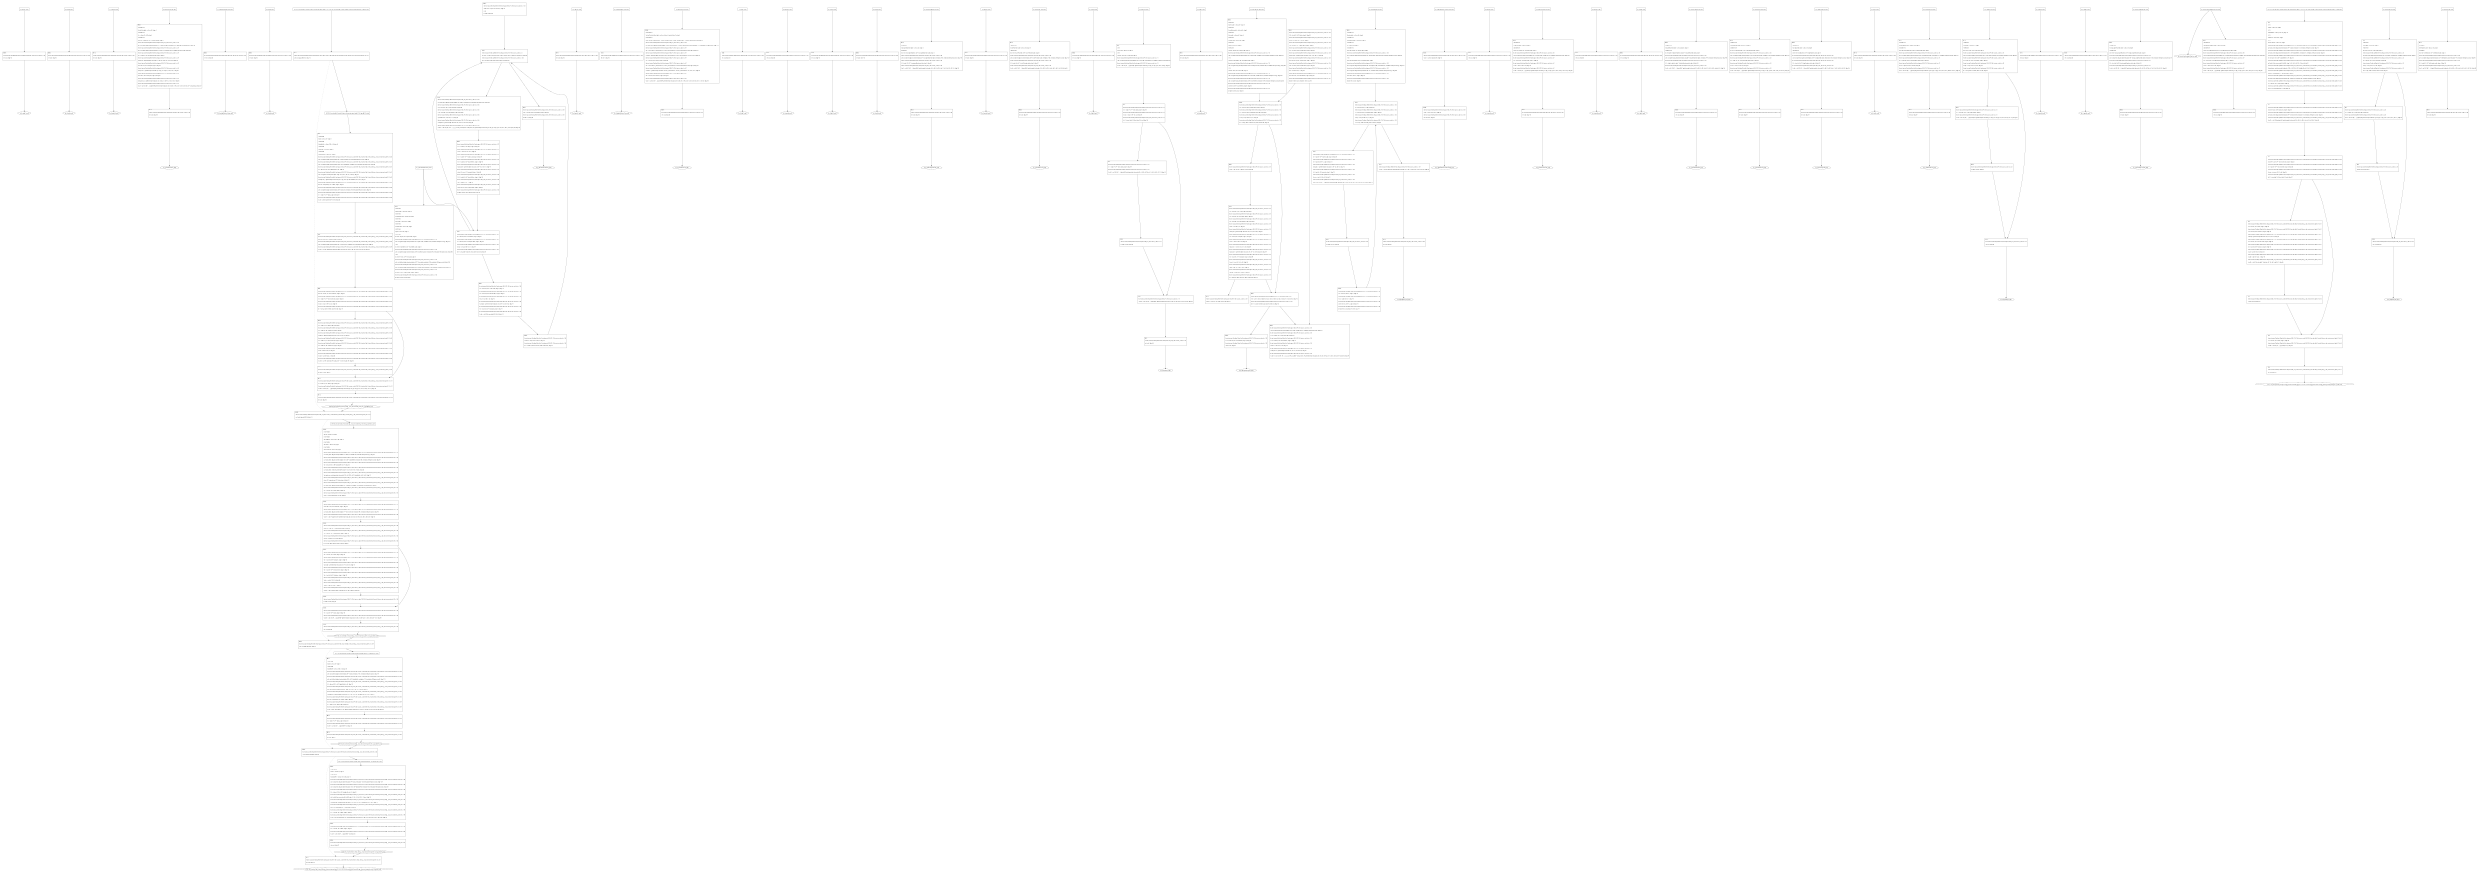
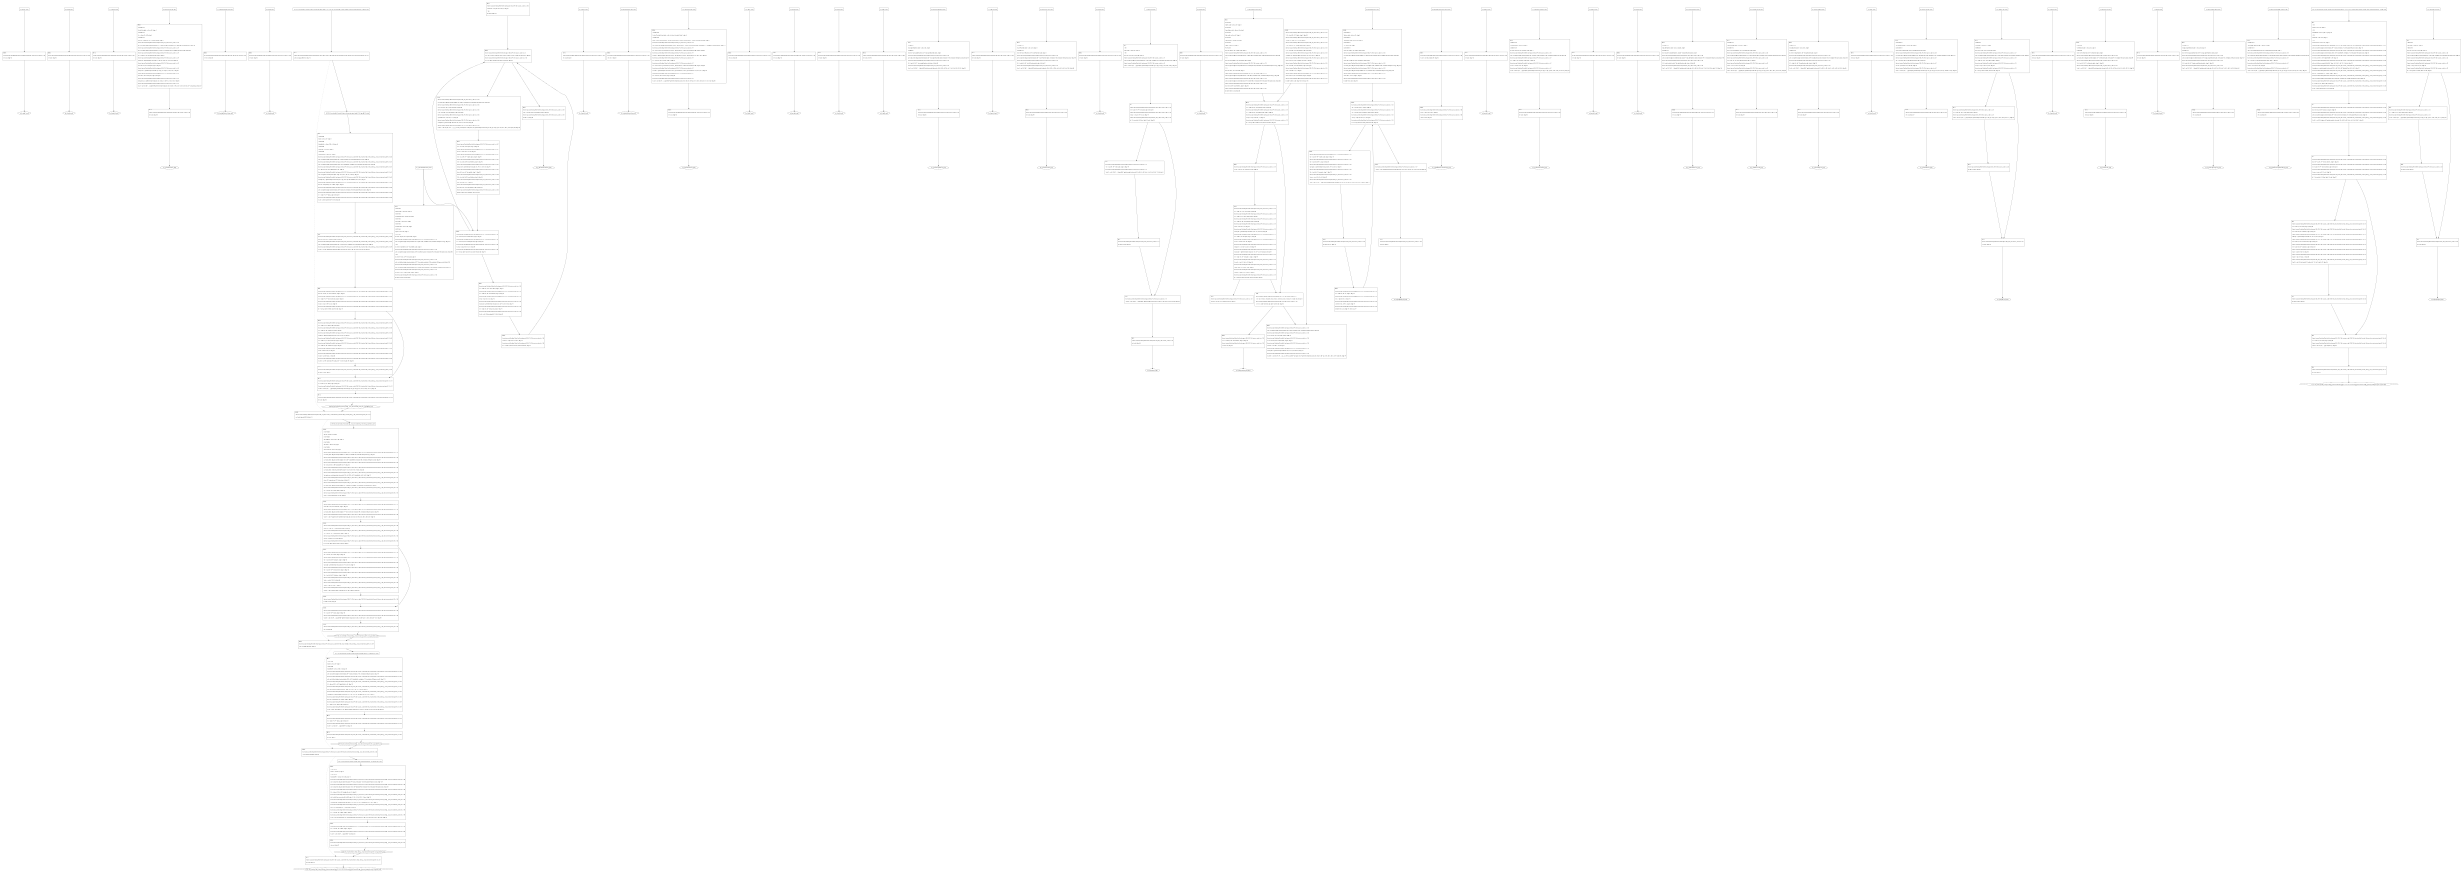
(2196, 31) -> (2278, 141)
none -> (2105, 168)
